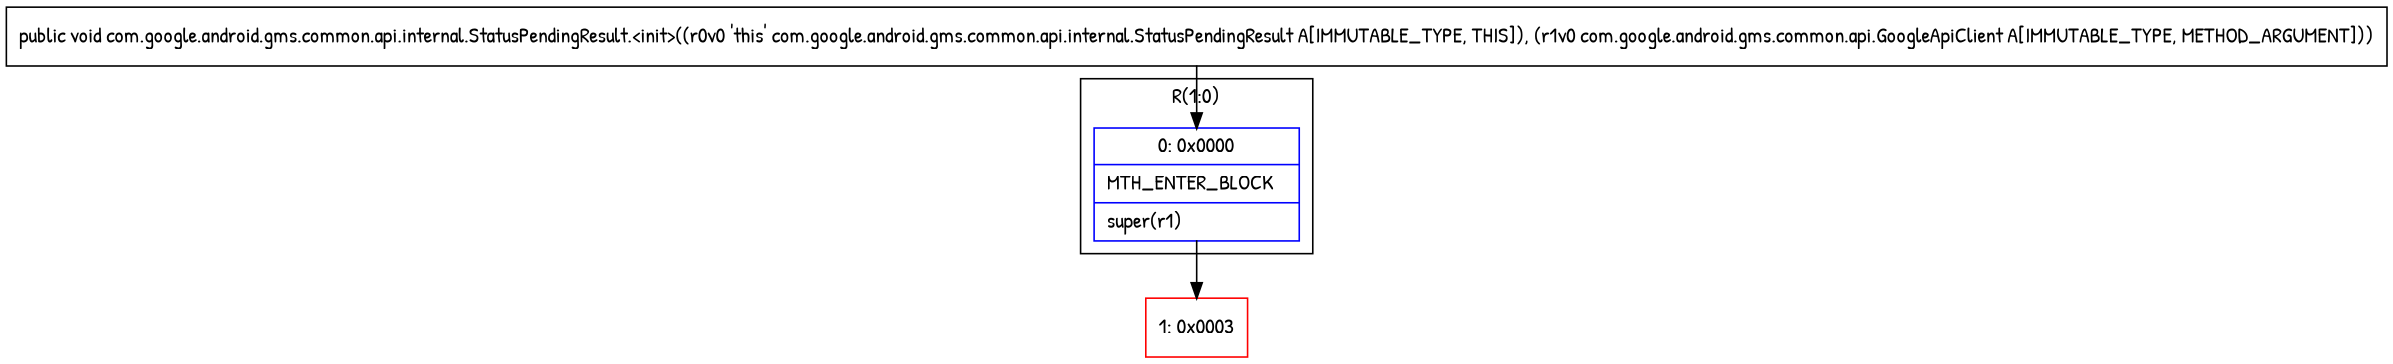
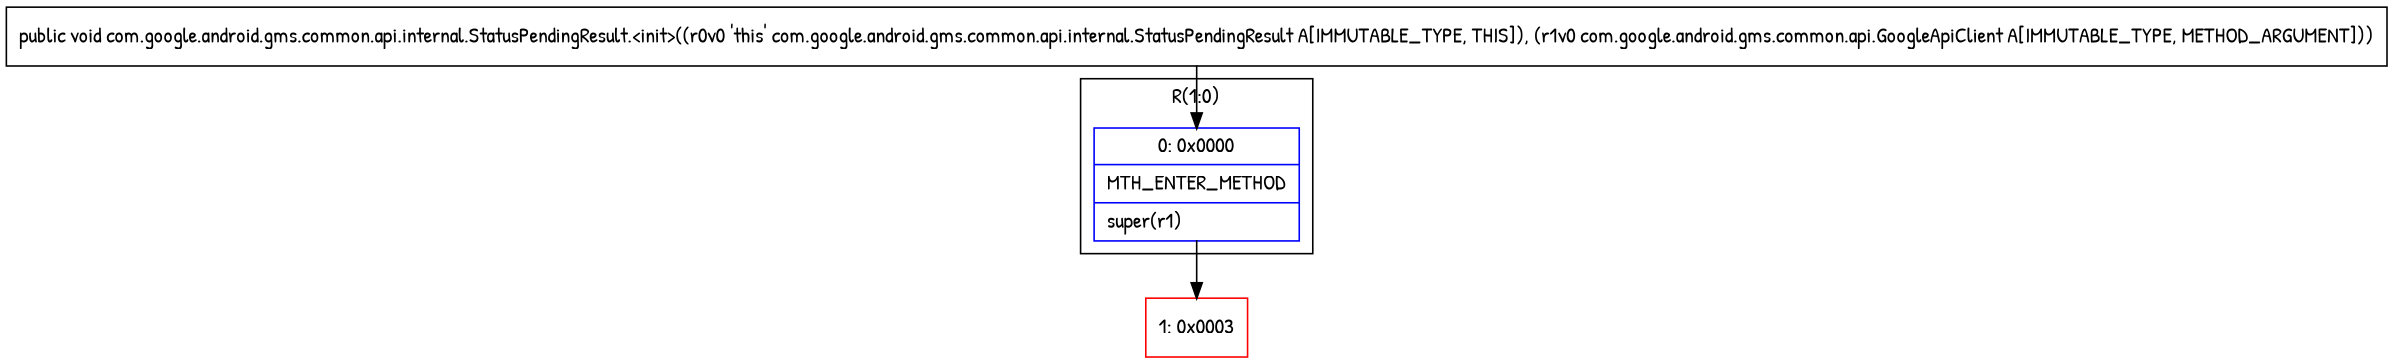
(1191, 183) -> (1197, 183)
